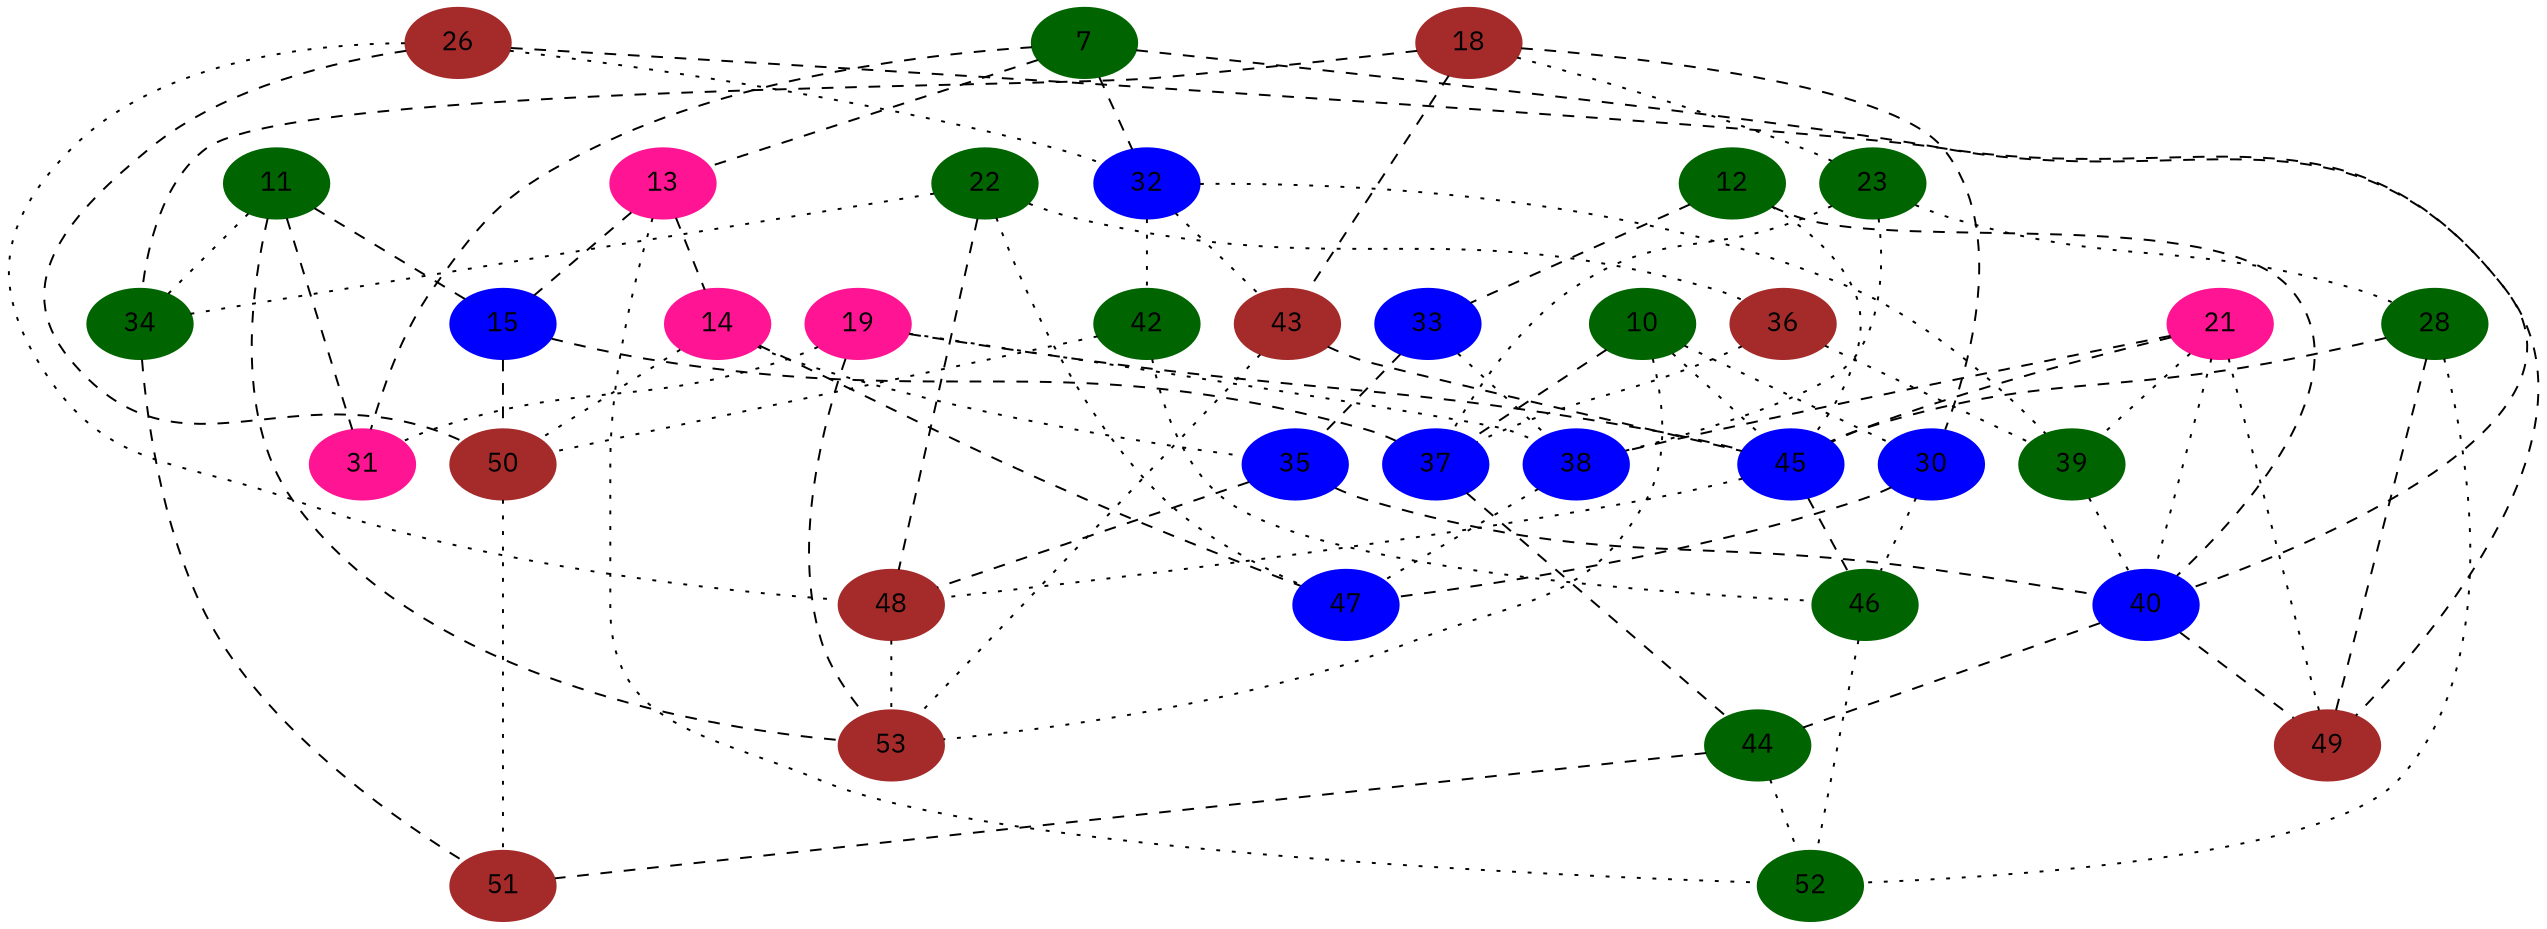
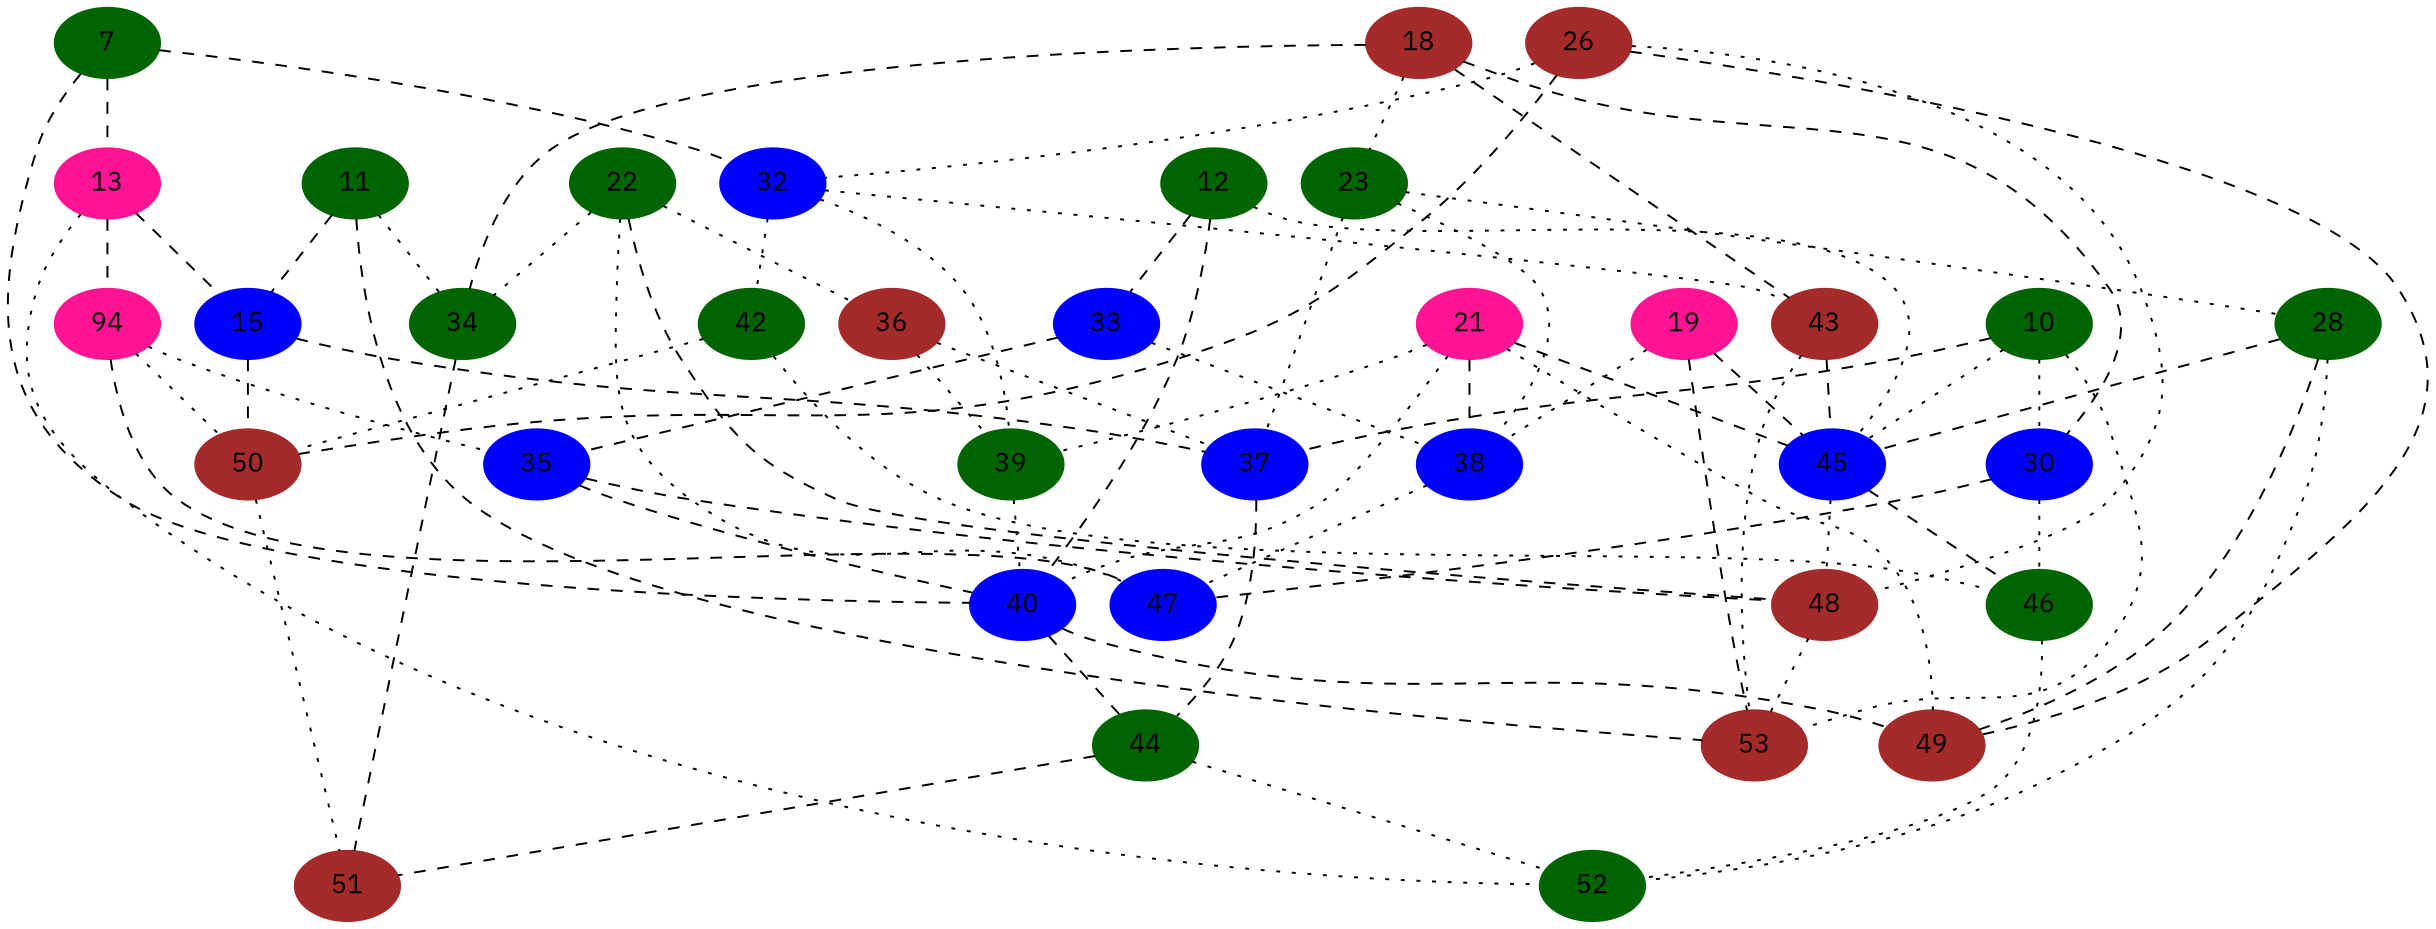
(718, 324) -> (107, 324)
(362, 464) -> none
